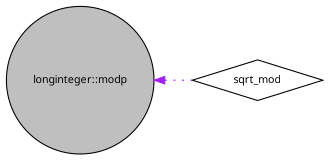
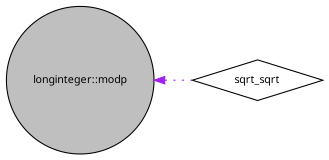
(258, 80) -> (258, 80)
